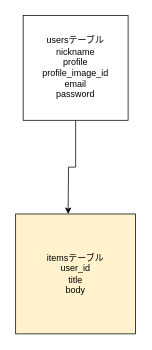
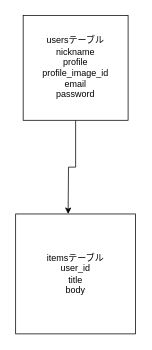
(75, 274) -> (75, 274)
